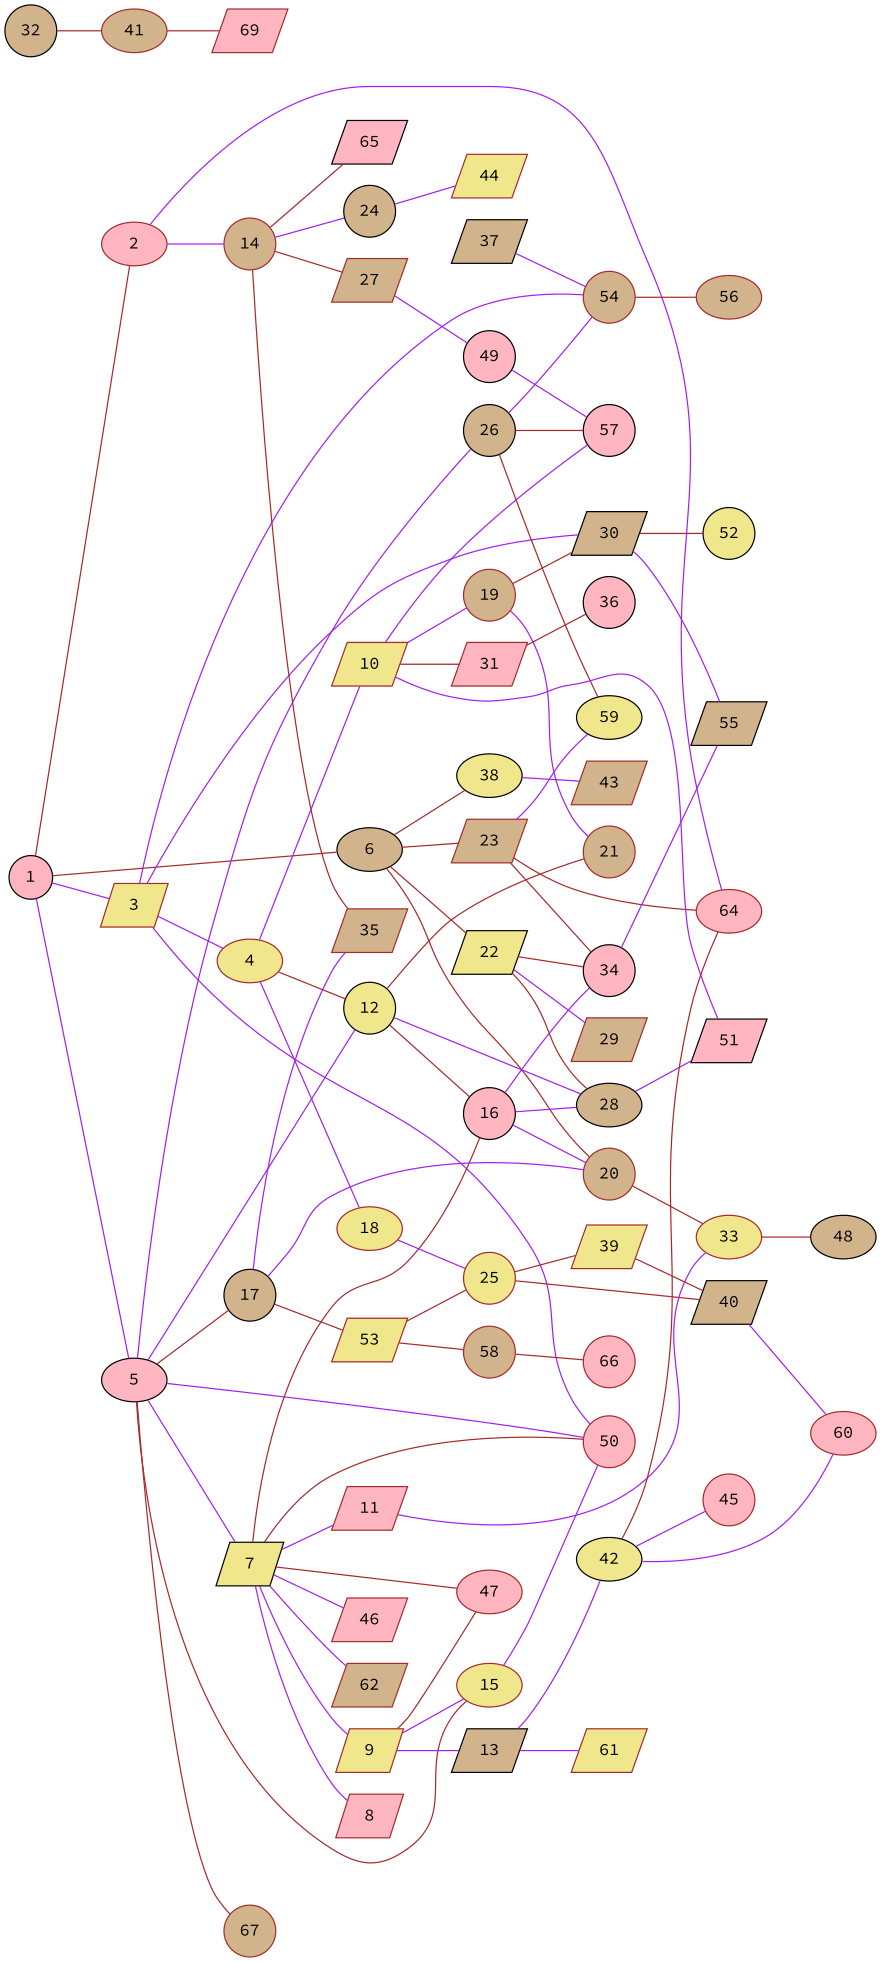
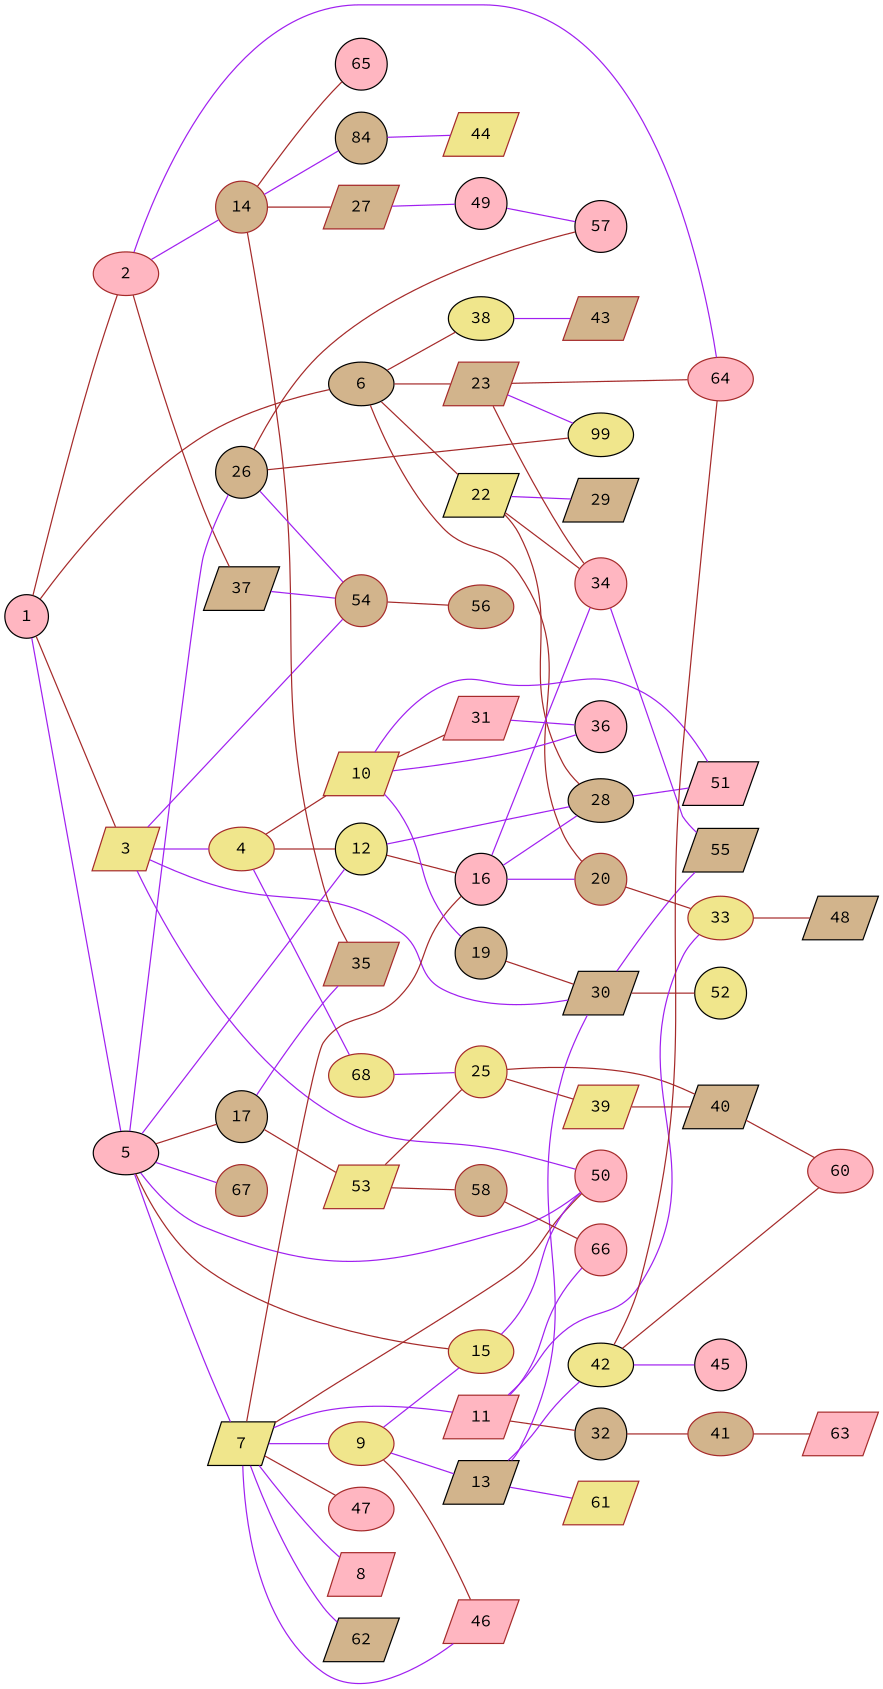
(250, 31) -> (840, 1434)
(370, 142) -> (361, 64)
(370, 211) -> (361, 138)
none -> (176, 433)
(477, 534) -> (485, 758)
(489, 595) -> (481, 953)
(556, 630) -> (536, 722)
(609, 718) -> (601, 435)
(305, 826) -> (296, 815)
(609, 852) -> none
(81, 891) -> (76, 732)
(609, 971) -> (601, 584)
(609, 1040) -> (601, 500)
(404, 1171) -> none
(370, 1229) -> (361, 1075)
(843, 1237) -> (840, 918)
none -> (553, 1262)
none -> (544, 1331)
(788, 1370) -> (780, 1139)
none -> (549, 1427)
(729, 1500) -> (721, 1365)
(757, 1541) -> (720, 1268)
(164, 1663) -> (186, 1173)
(439, 1672) -> (433, 1526)
(370, 1685) -> (361, 1640)
(370, 1751) -> (361, 1444)
